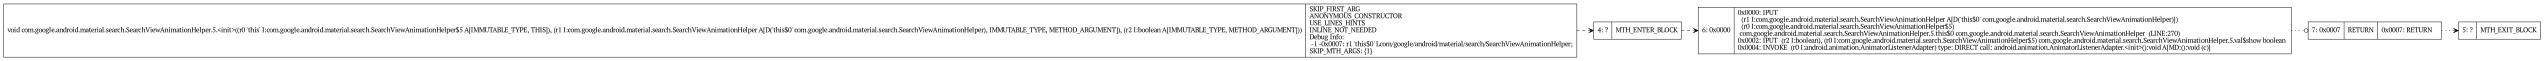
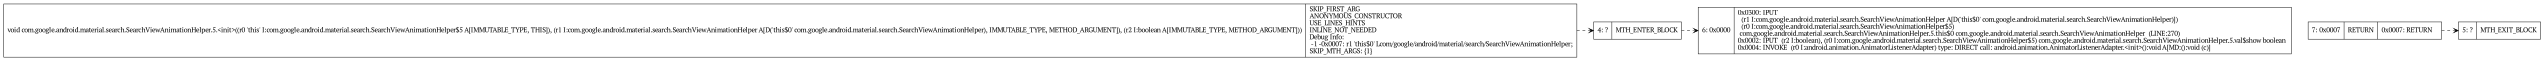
(1760, 13) -> (1760, 13)
(2298, 31) -> none
(2448, 31) -> (2448, 31)
